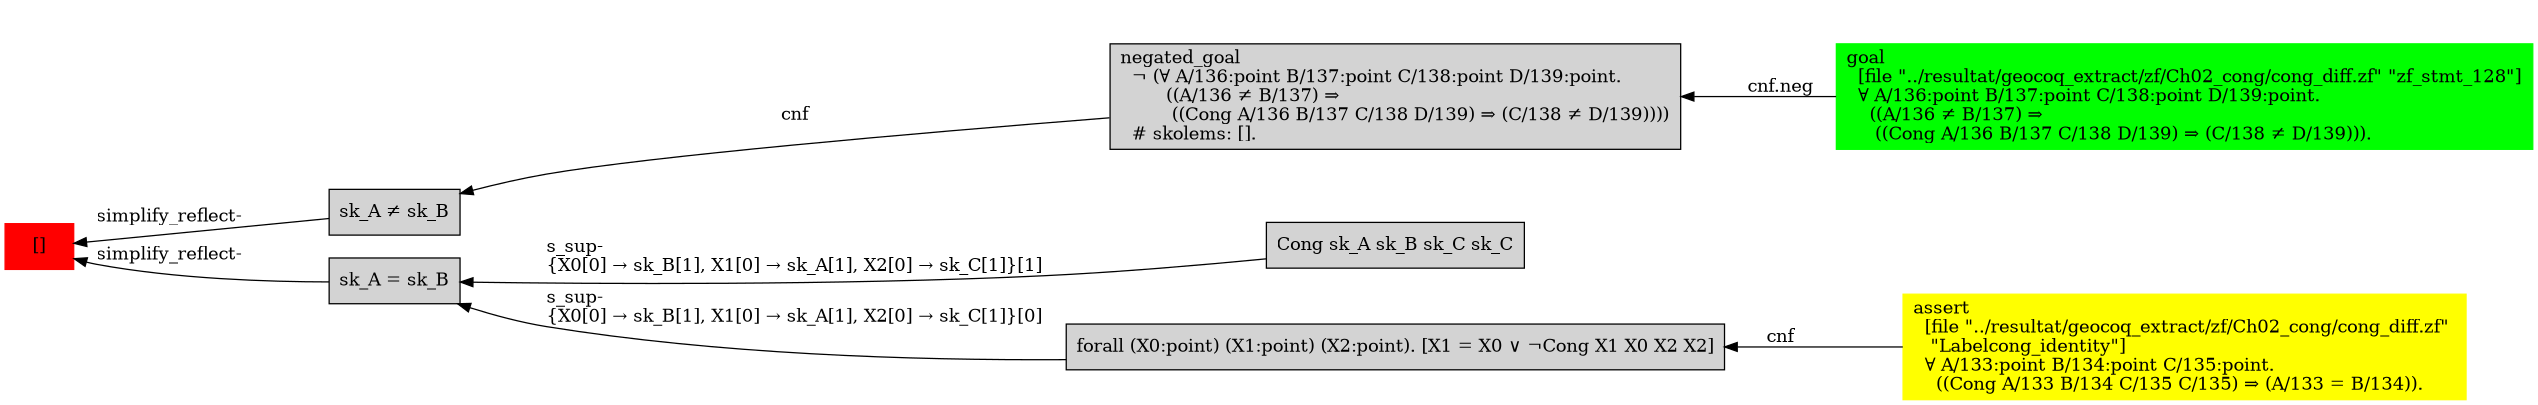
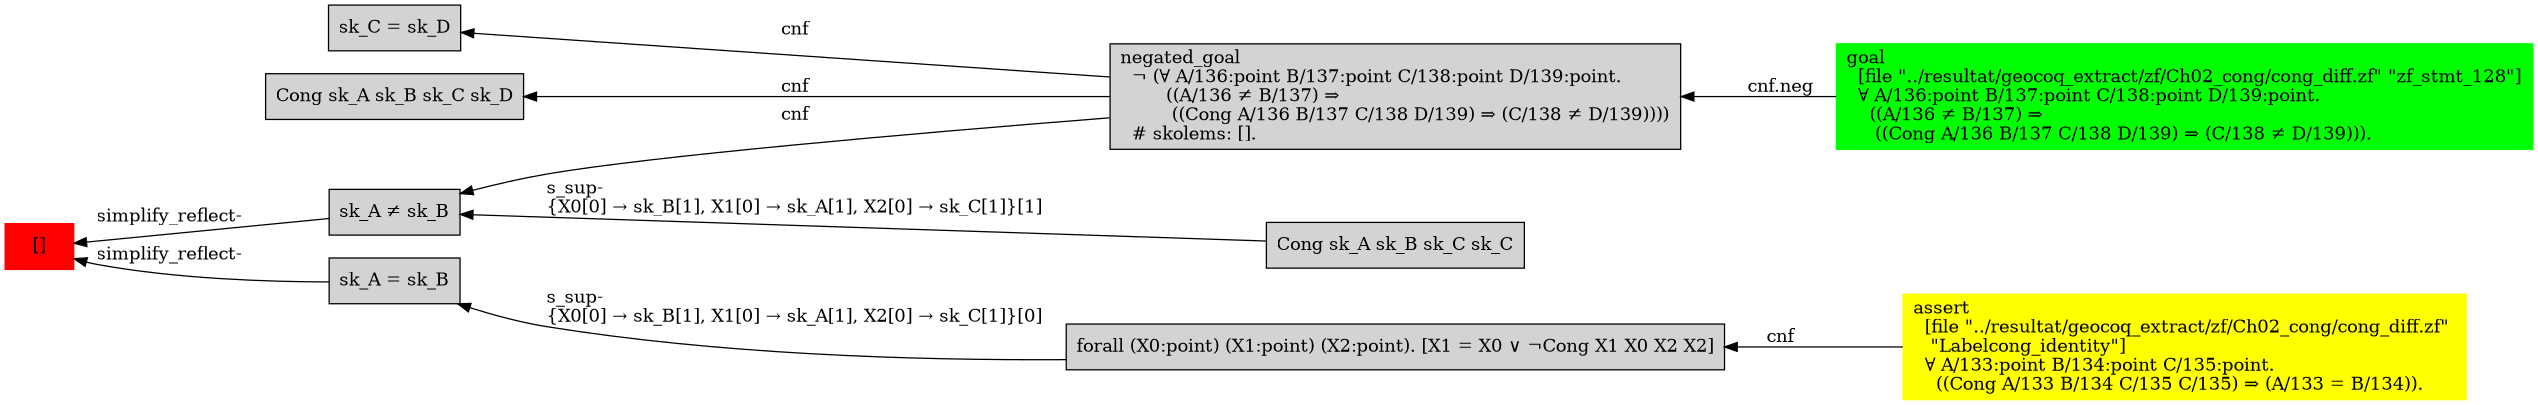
none -> (395, 28)
none -> (395, 97)
(870, 281) -> (870, 228)
